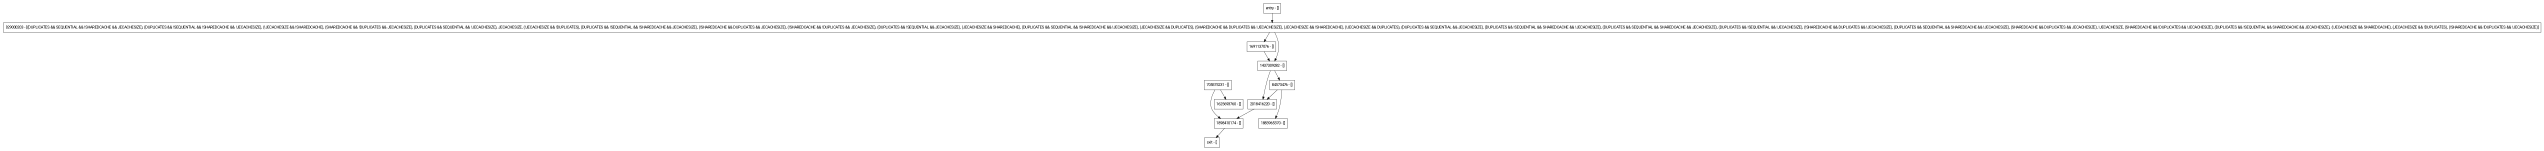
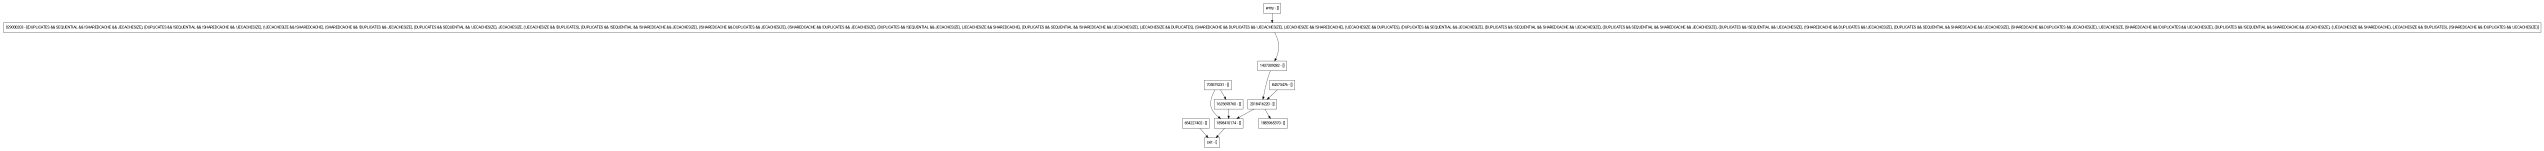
(1261, 47) -> none
(1277, 74) -> none
(1280, 103) -> (1267, 113)
none -> (1229, 112)
none -> (1196, 123)
